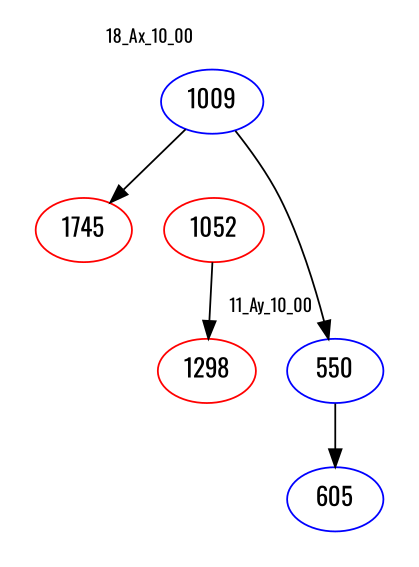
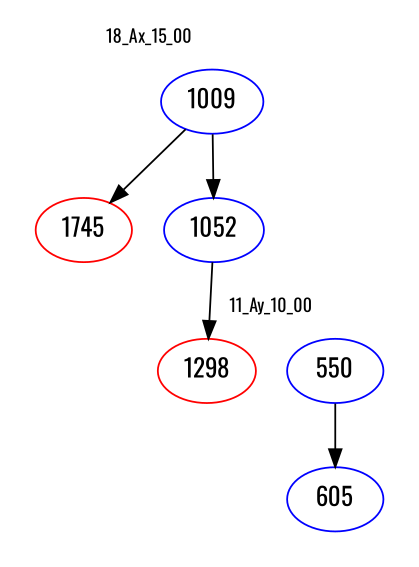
(150, 38) -> (150, 38)
(291, 221) -> (213, 157)
(214, 230) -> (214, 230)
